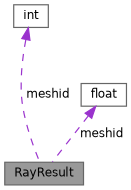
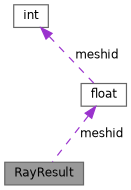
(22, 102) -> (71, 60)
